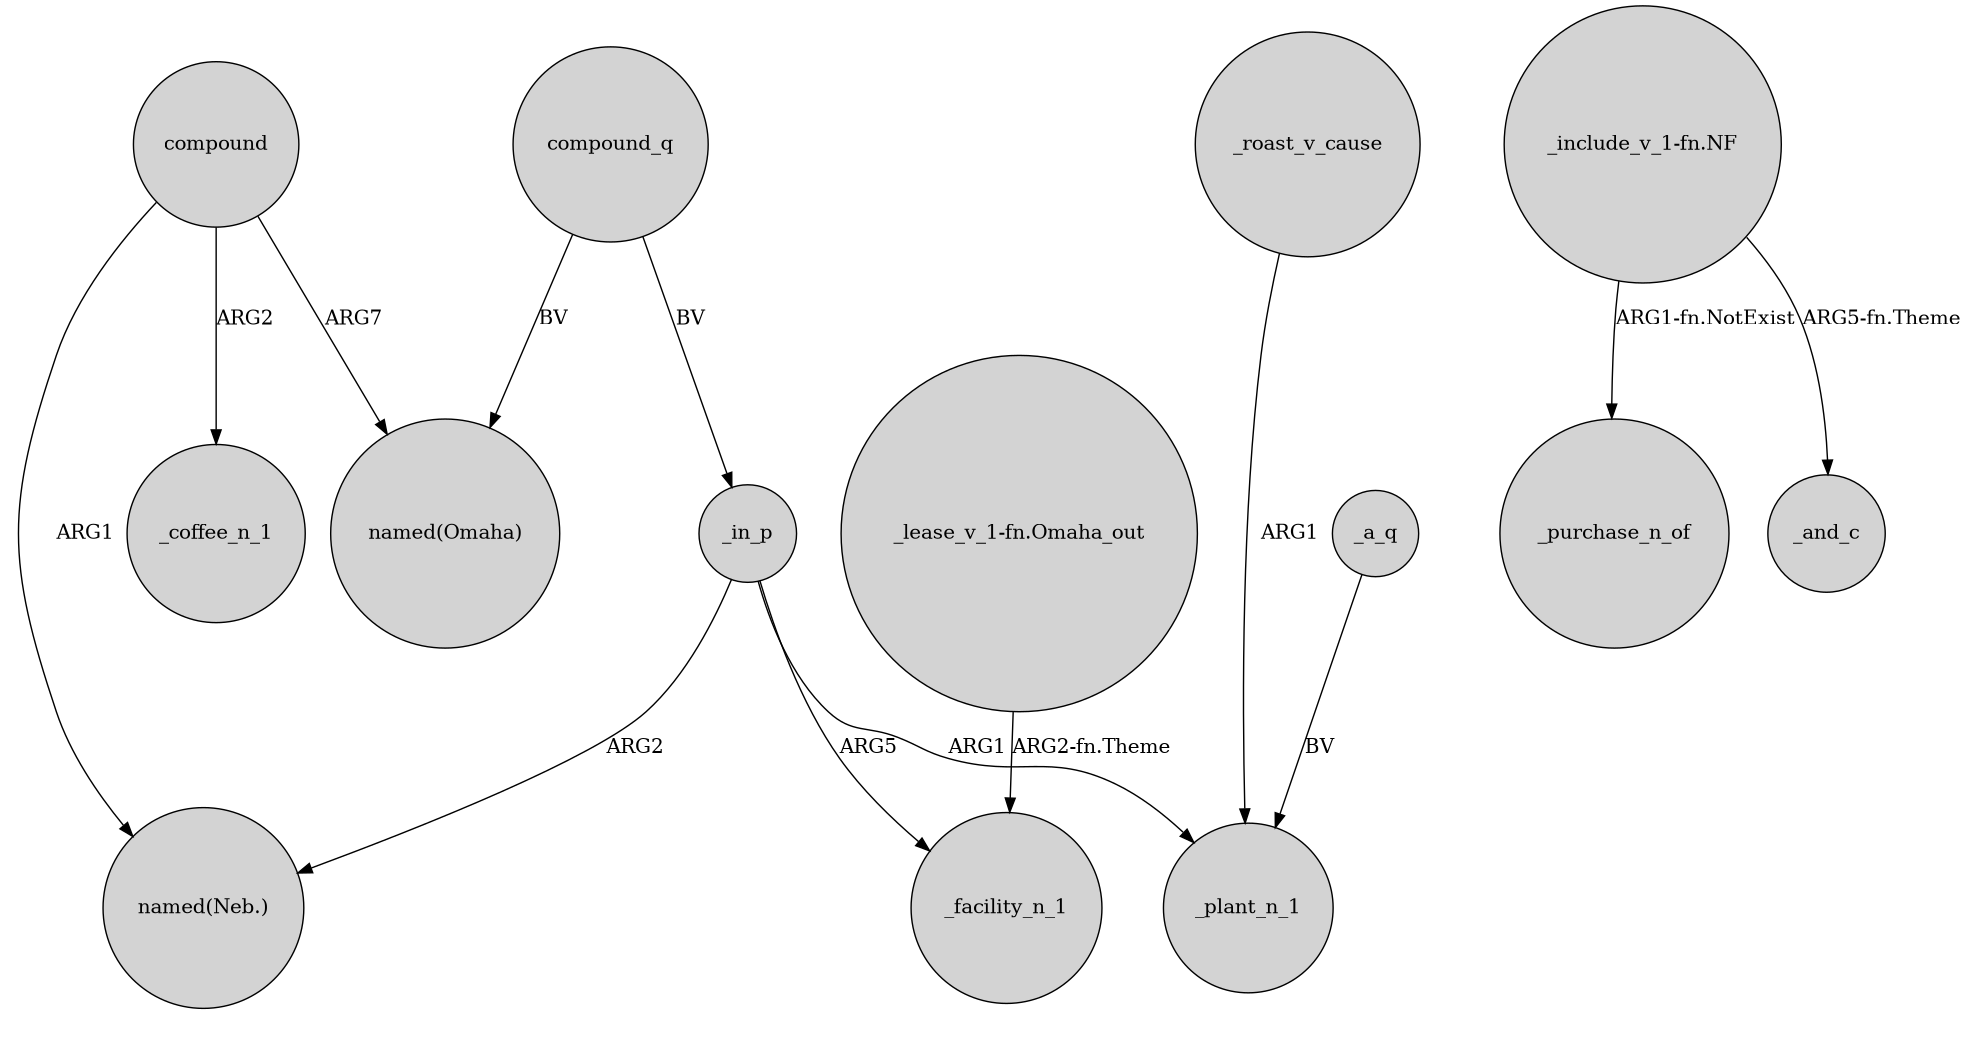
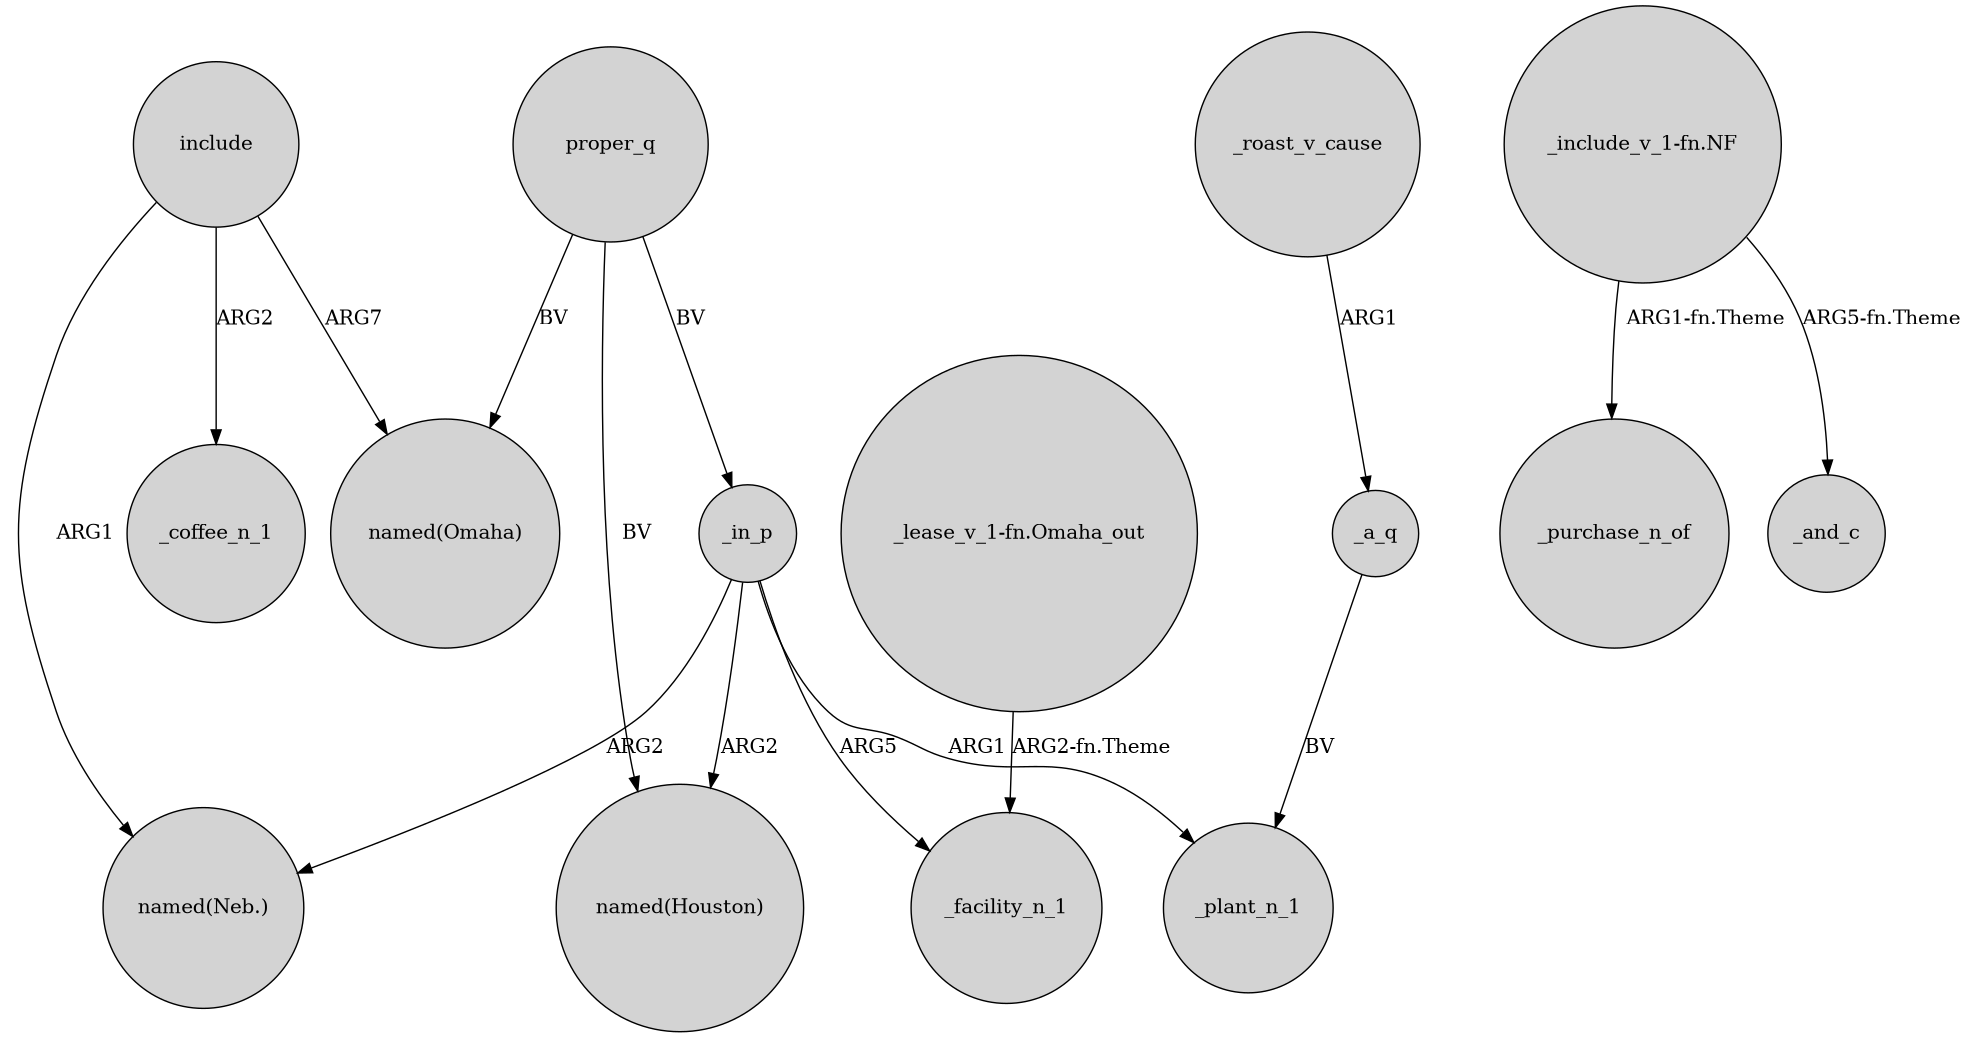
(216, 144) -> (216, 144)
(611, 144) -> (611, 144)
(1706, 319) -> (1706, 319)
(1247, 530) -> (1346, 366)
none -> (680, 908)
